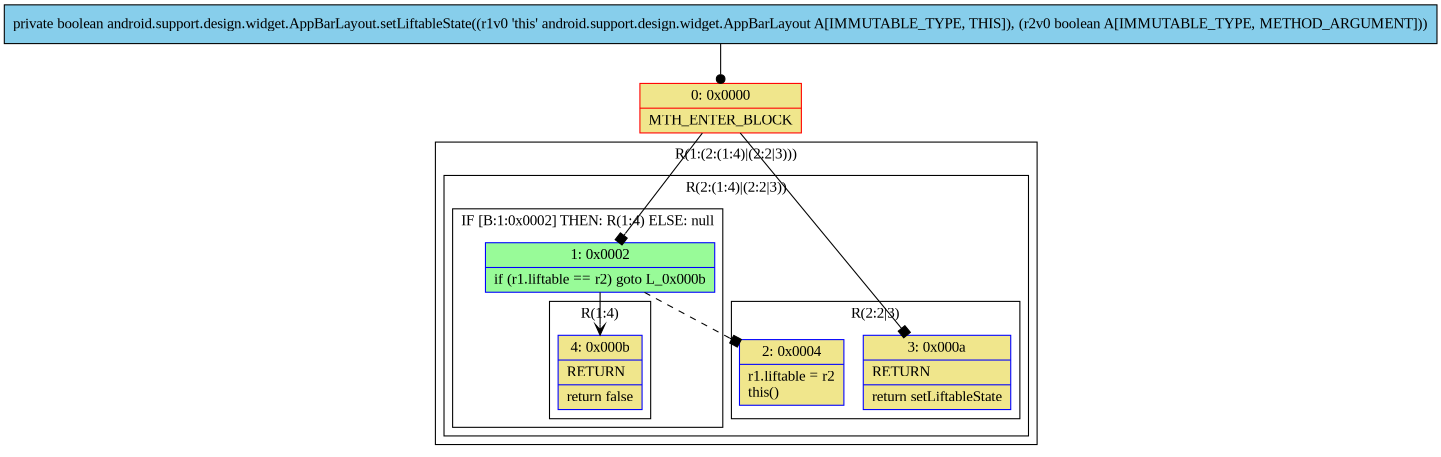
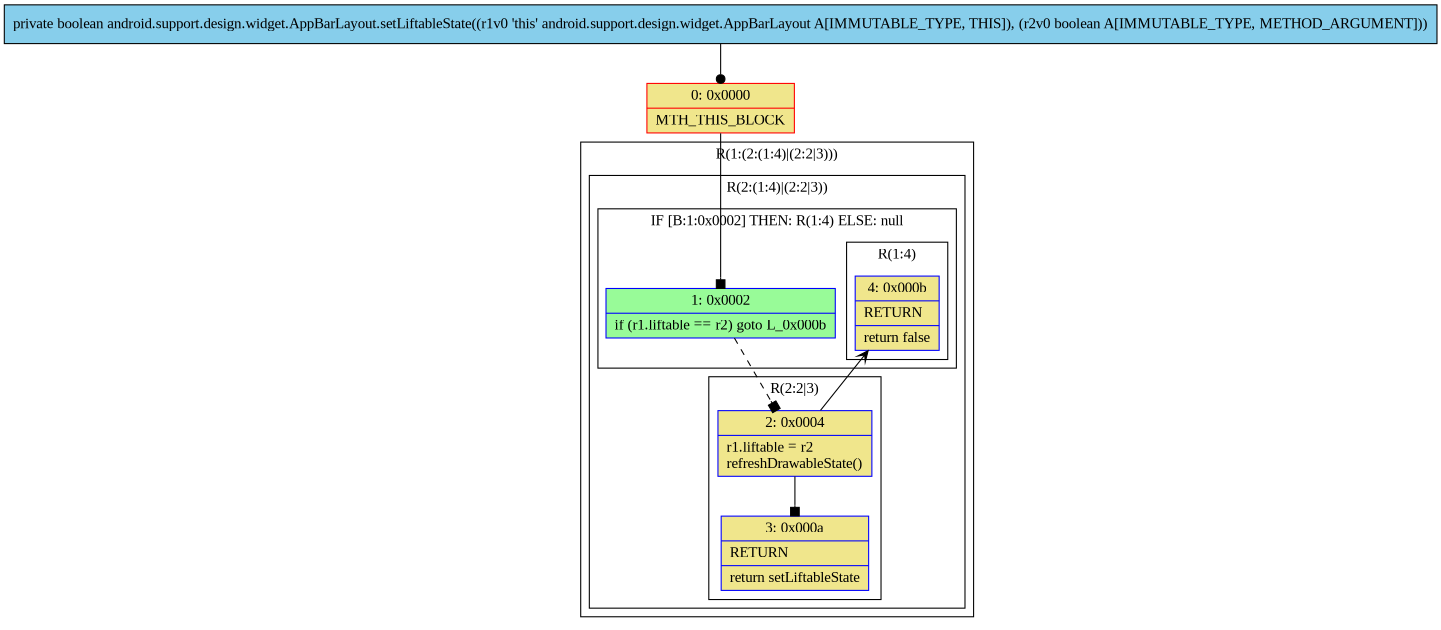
(721, 120) -> (721, 120)
(820, 230) -> (795, 491)
(600, 308) -> (841, 385)
(764, 392) -> (795, 463)
